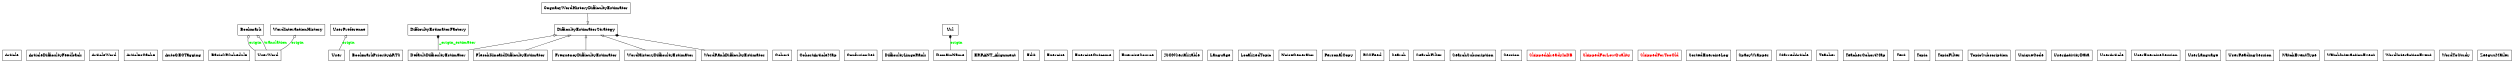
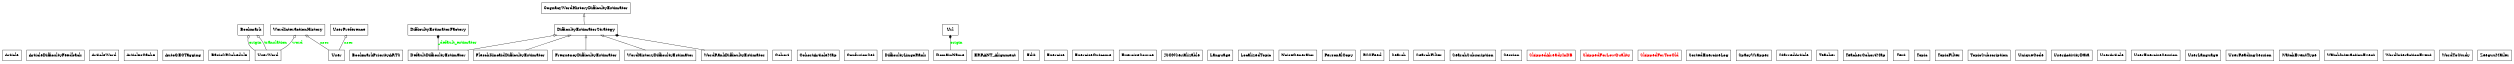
(588, 18) -> (584, 21)
(298, 43) -> (298, 43)
(349, 43) -> (349, 43)
(457, 43) -> (457, 43)
none -> (319, 44)
